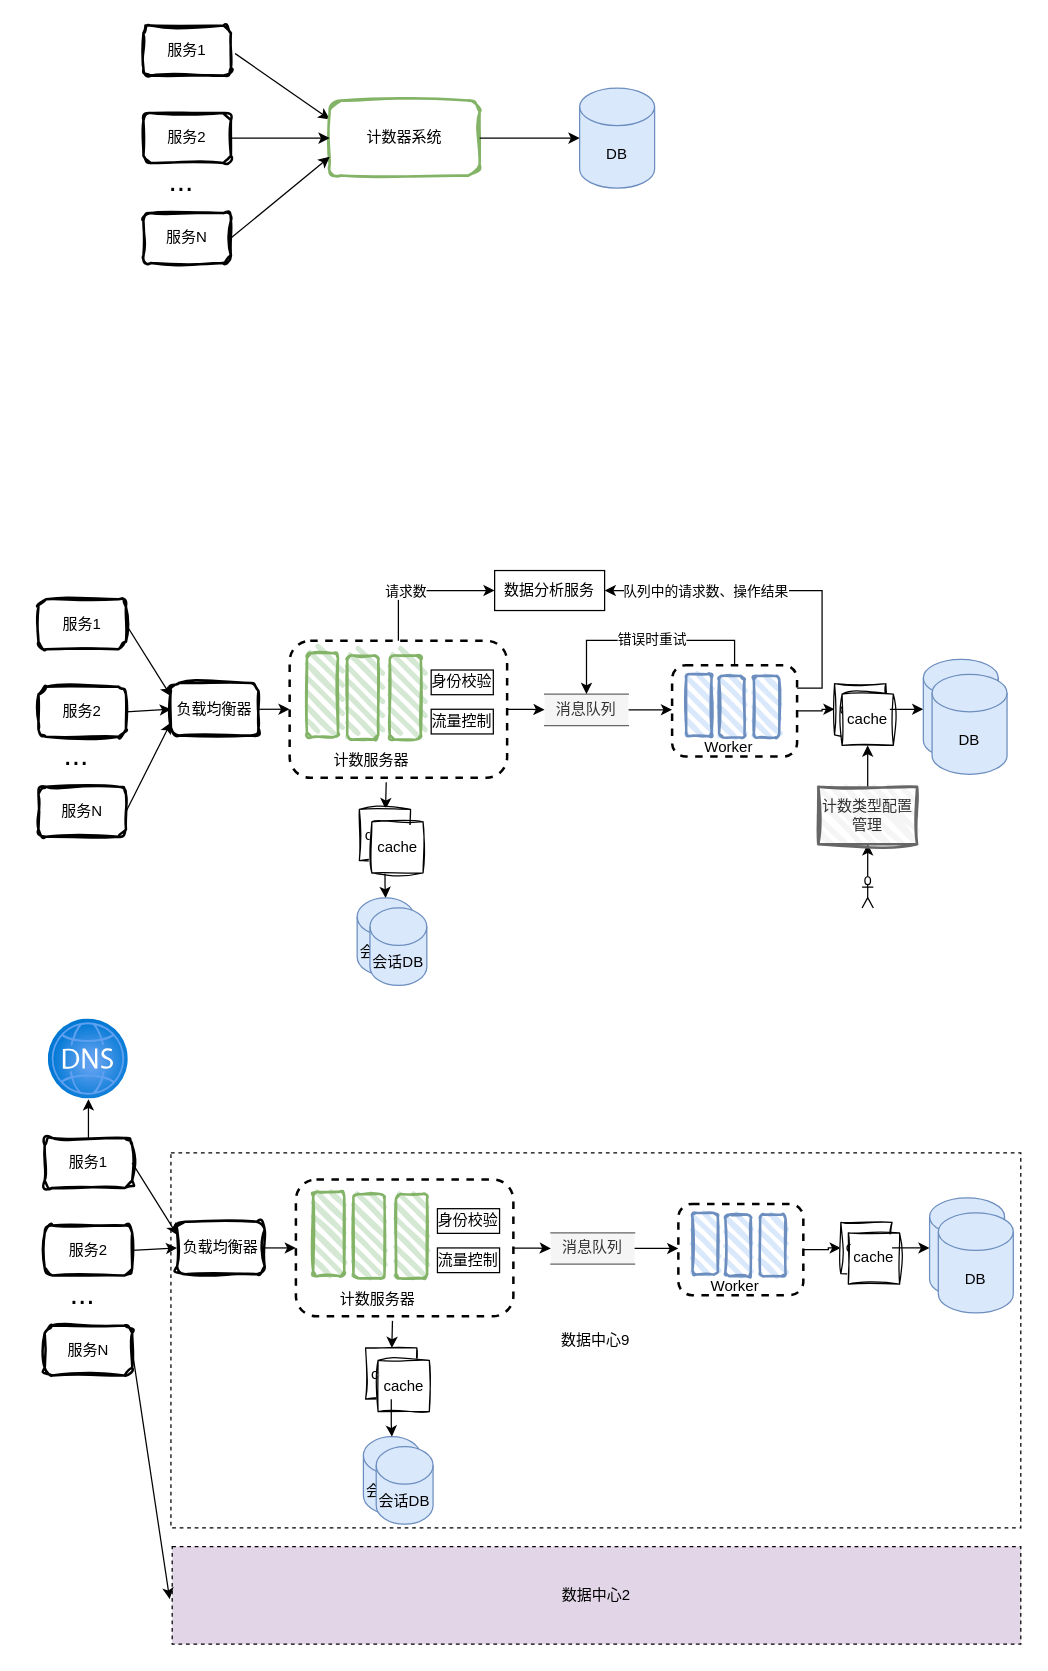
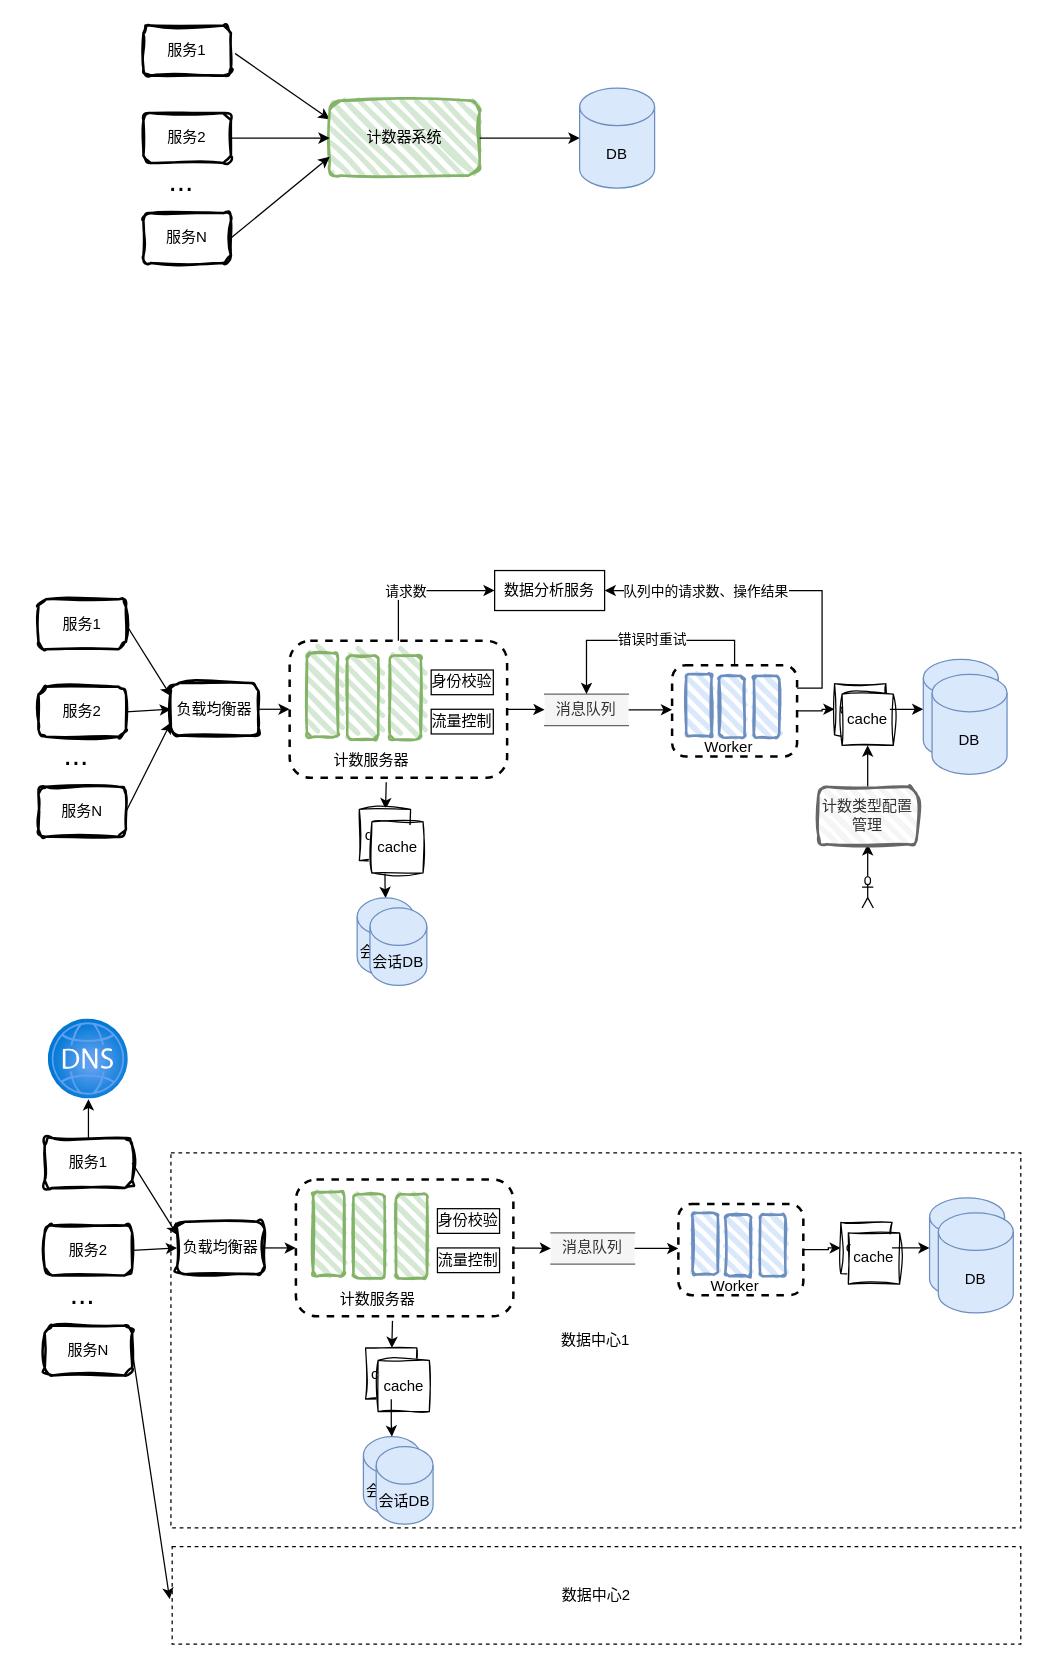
(404, 138) -> (404, 138)
(868, 816) -> (868, 816)
(596, 1341) -> (596, 1341)
(596, 1596) -> (596, 1596)
